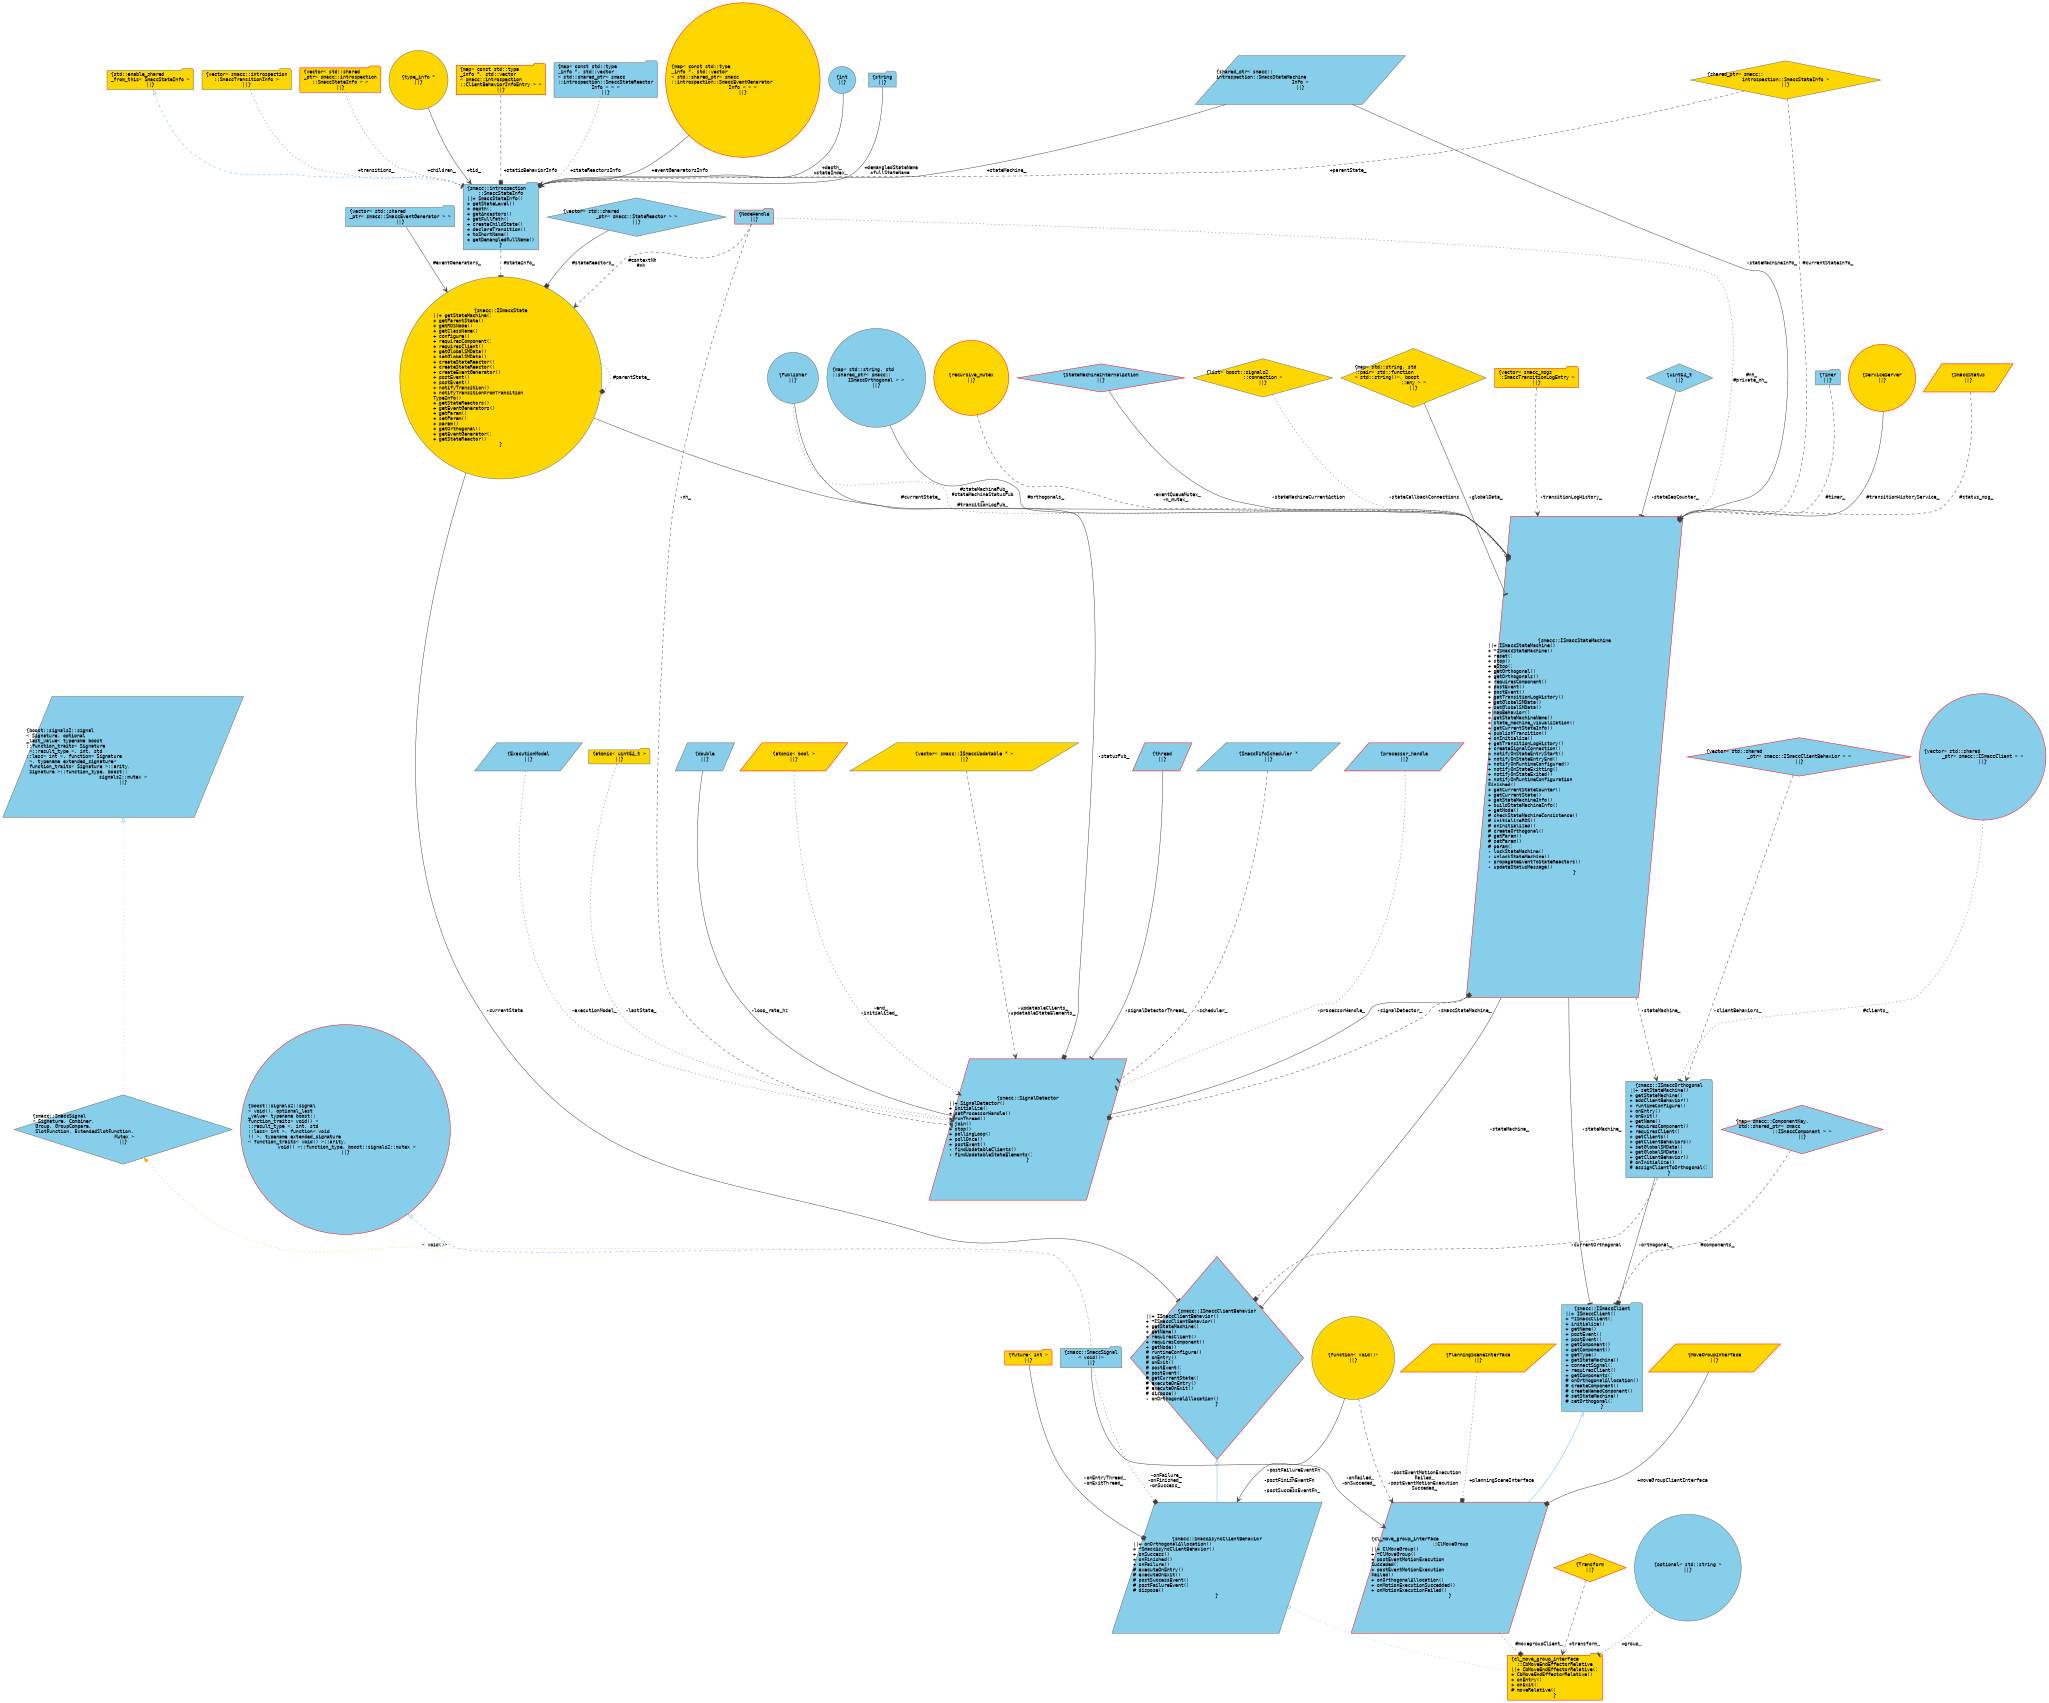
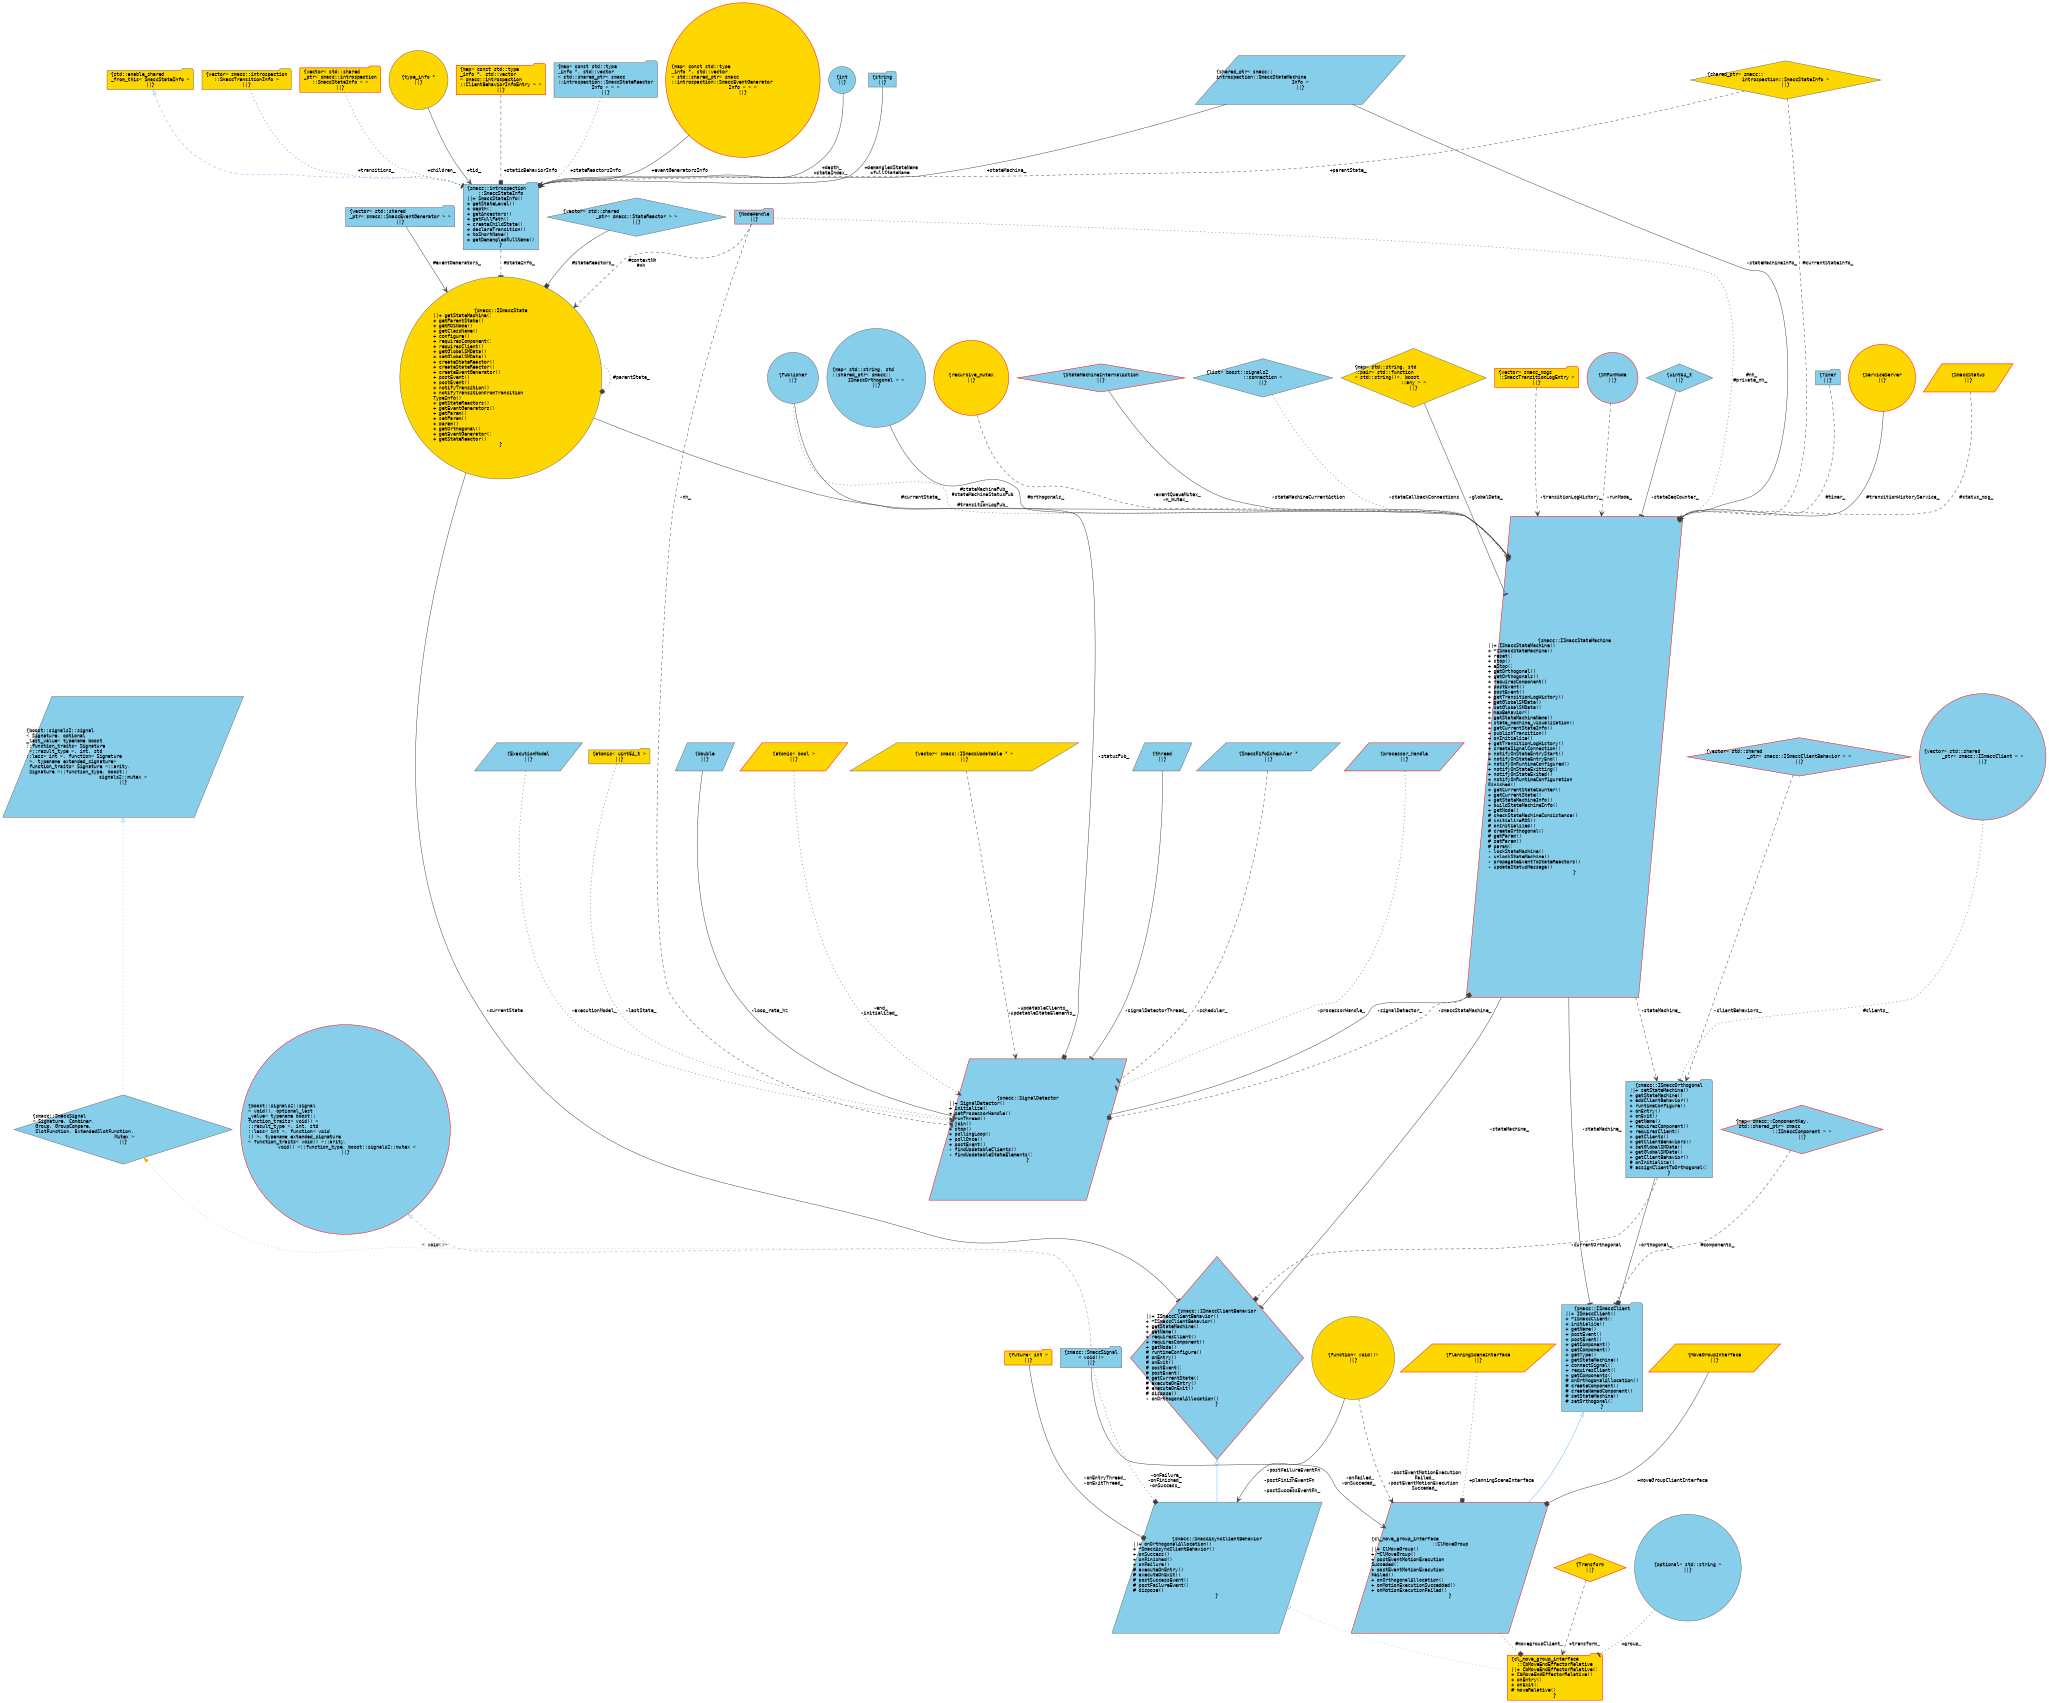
(1263, 378) -> (1263, 378)
none -> (1612, 378)
(1162, 757) -> (1162, 757)
